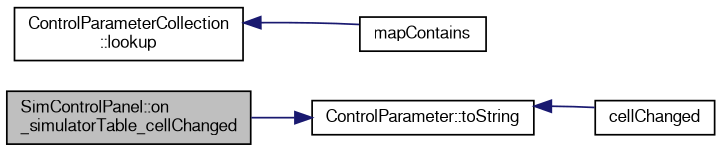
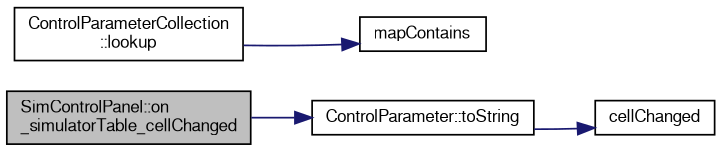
(310, 23) -> (293, 46)
(573, 107) -> (556, 129)
